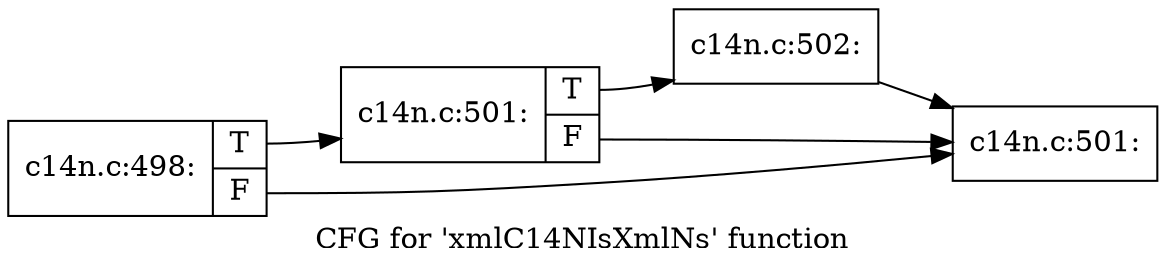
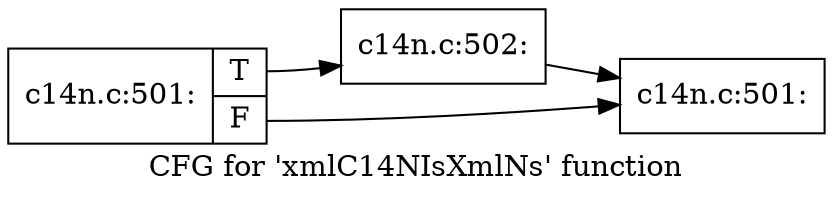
(137, 168) -> none
